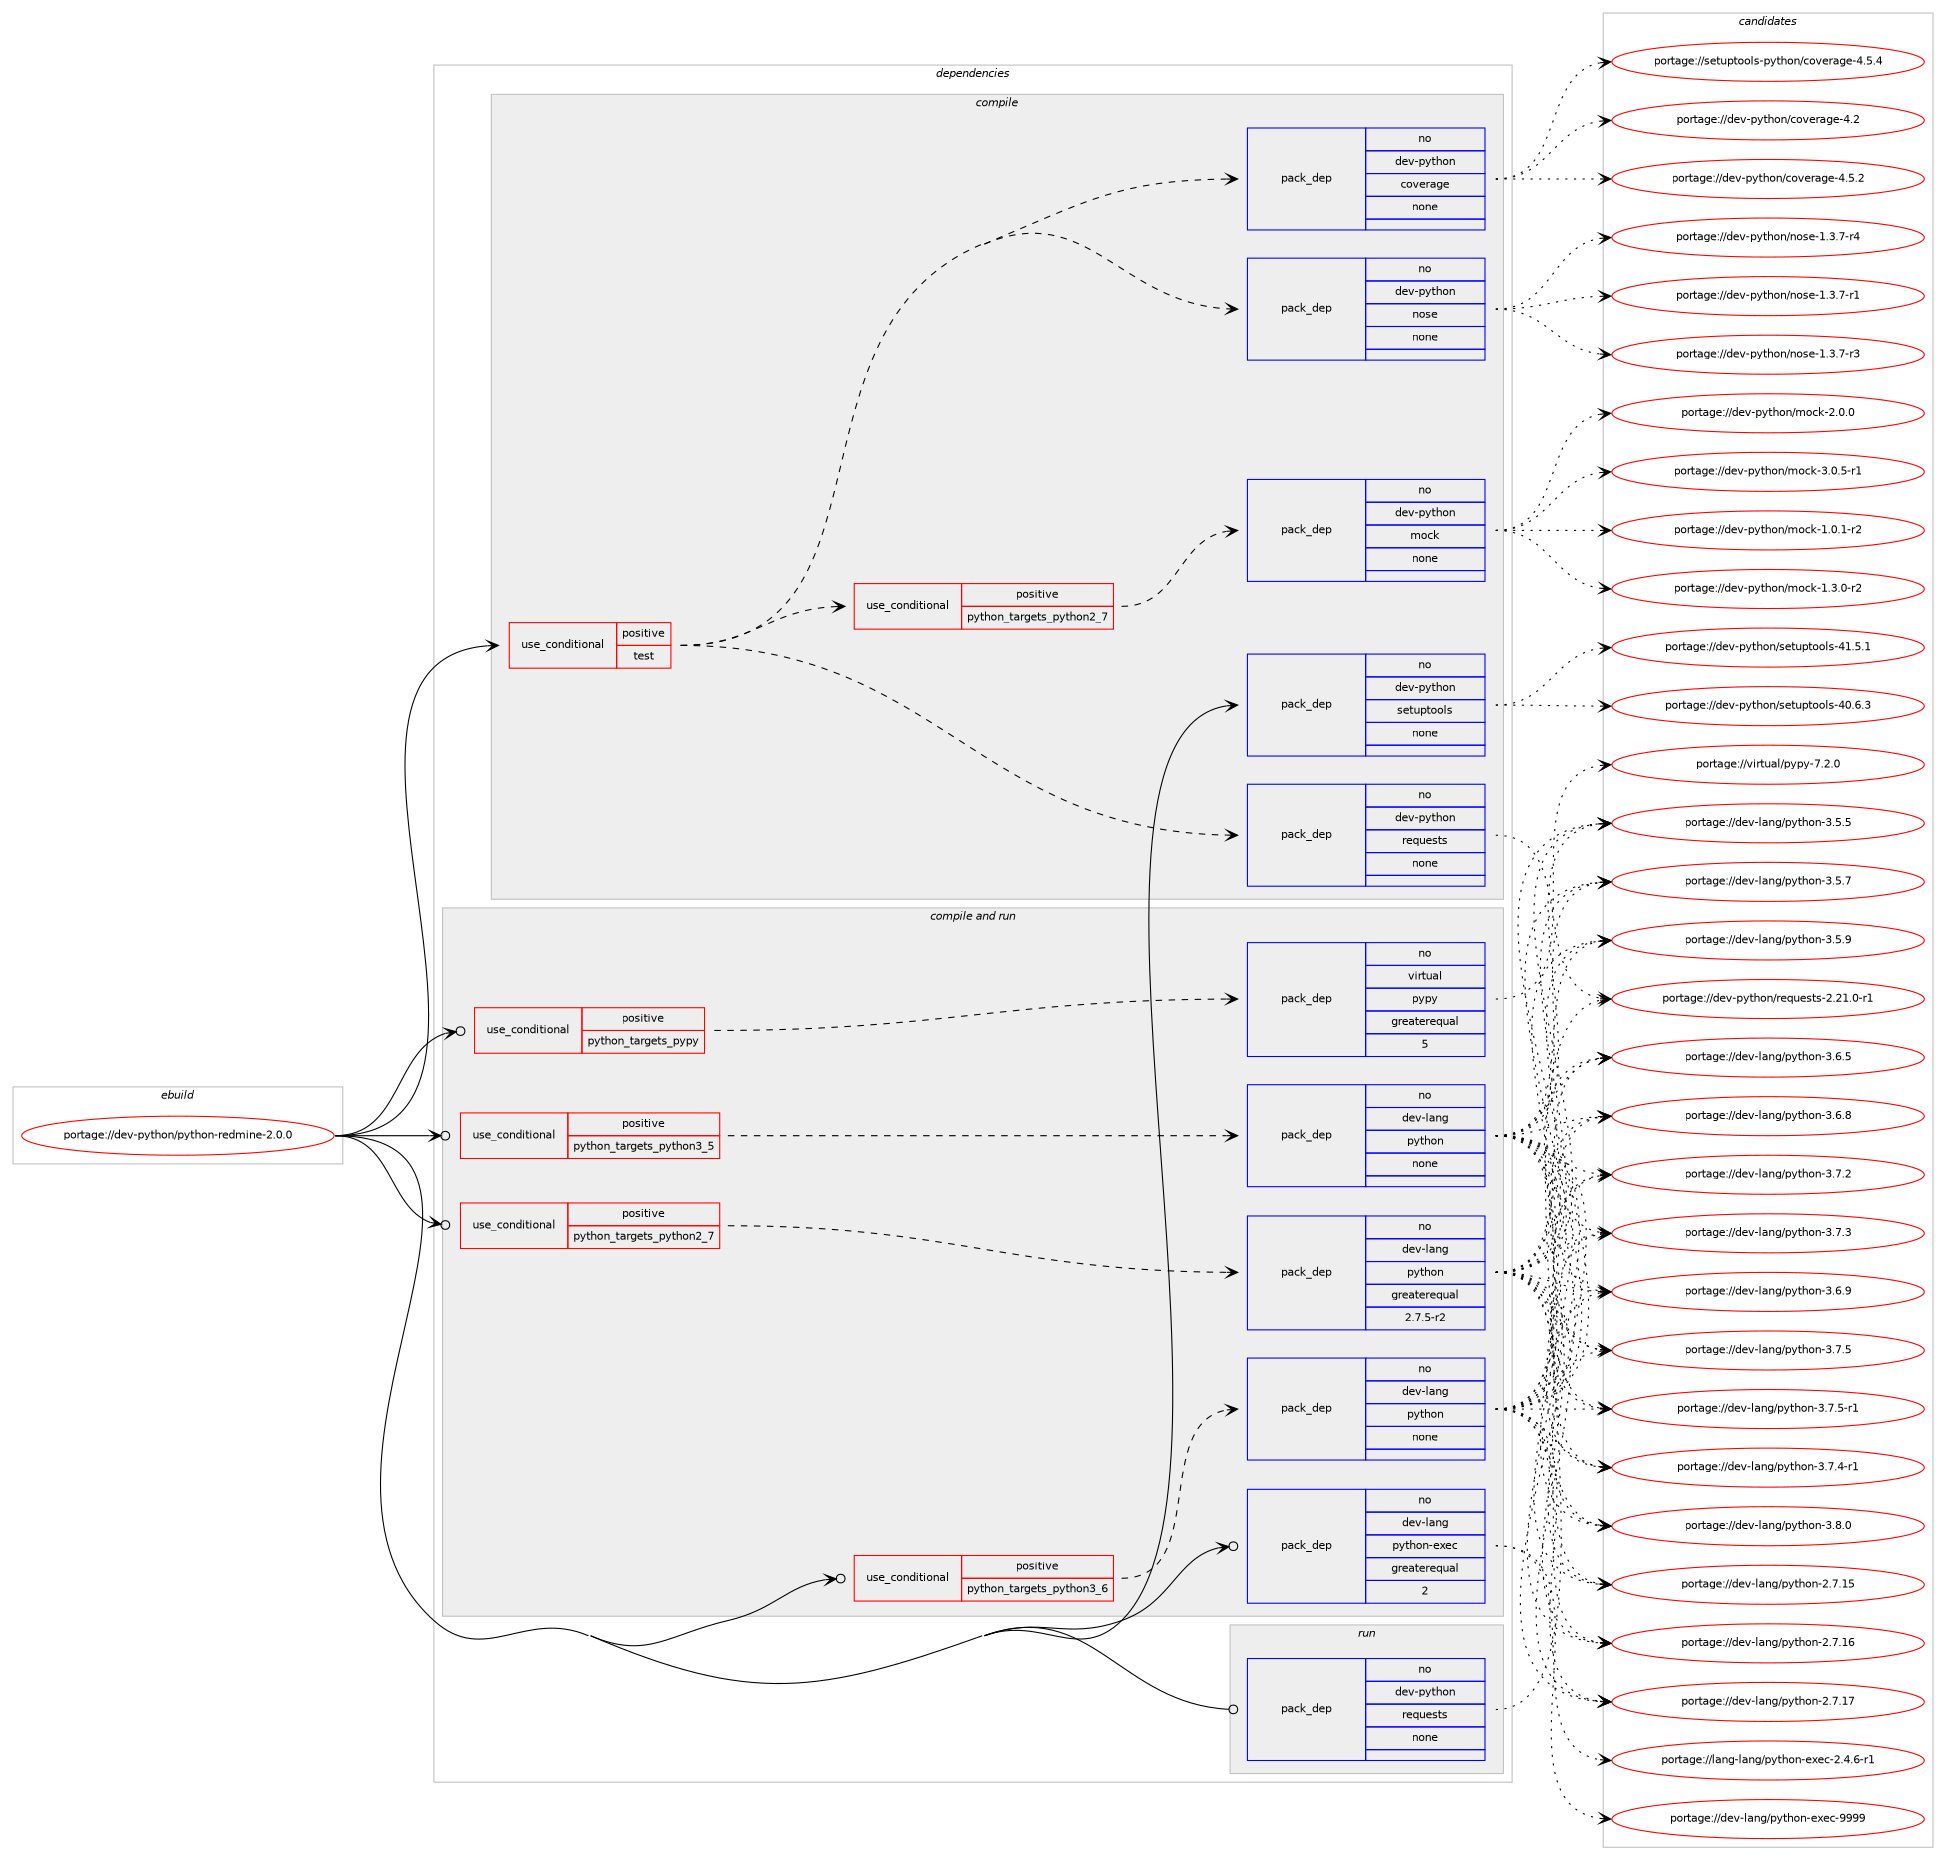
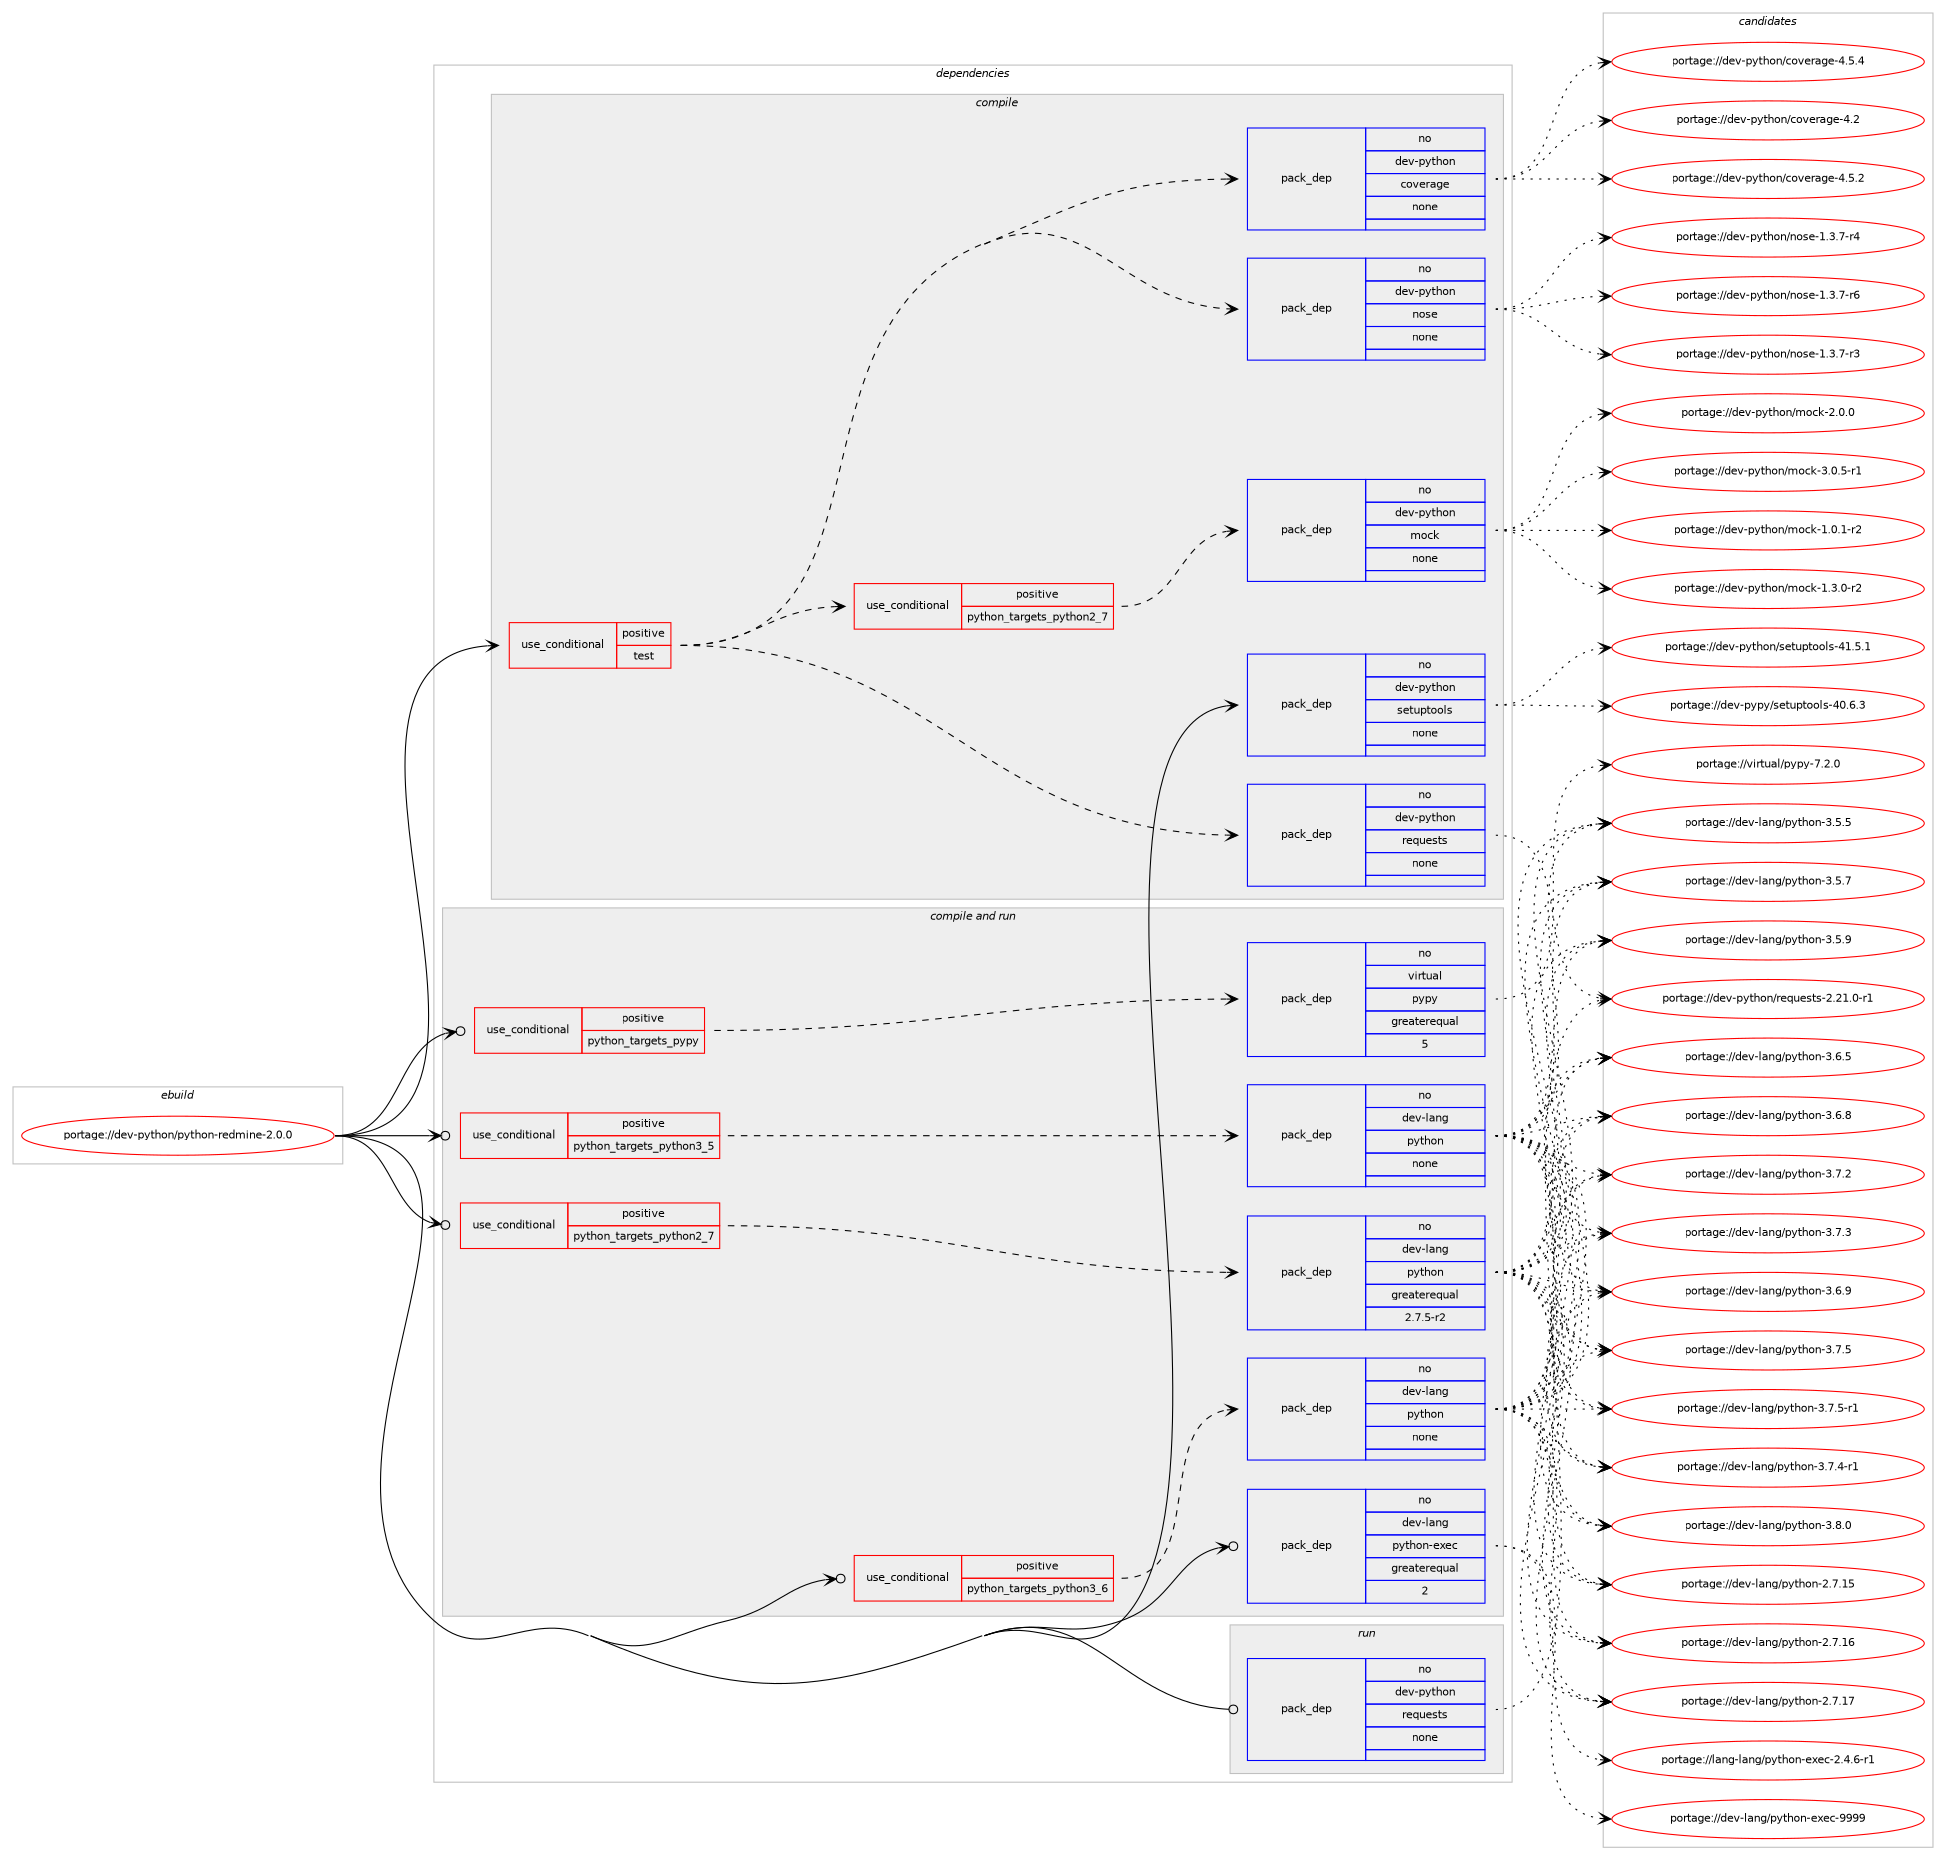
(1768, 62) -> (1768, 62)
(1768, 296) -> (1768, 296)
(1768, 706) -> (1768, 706)
